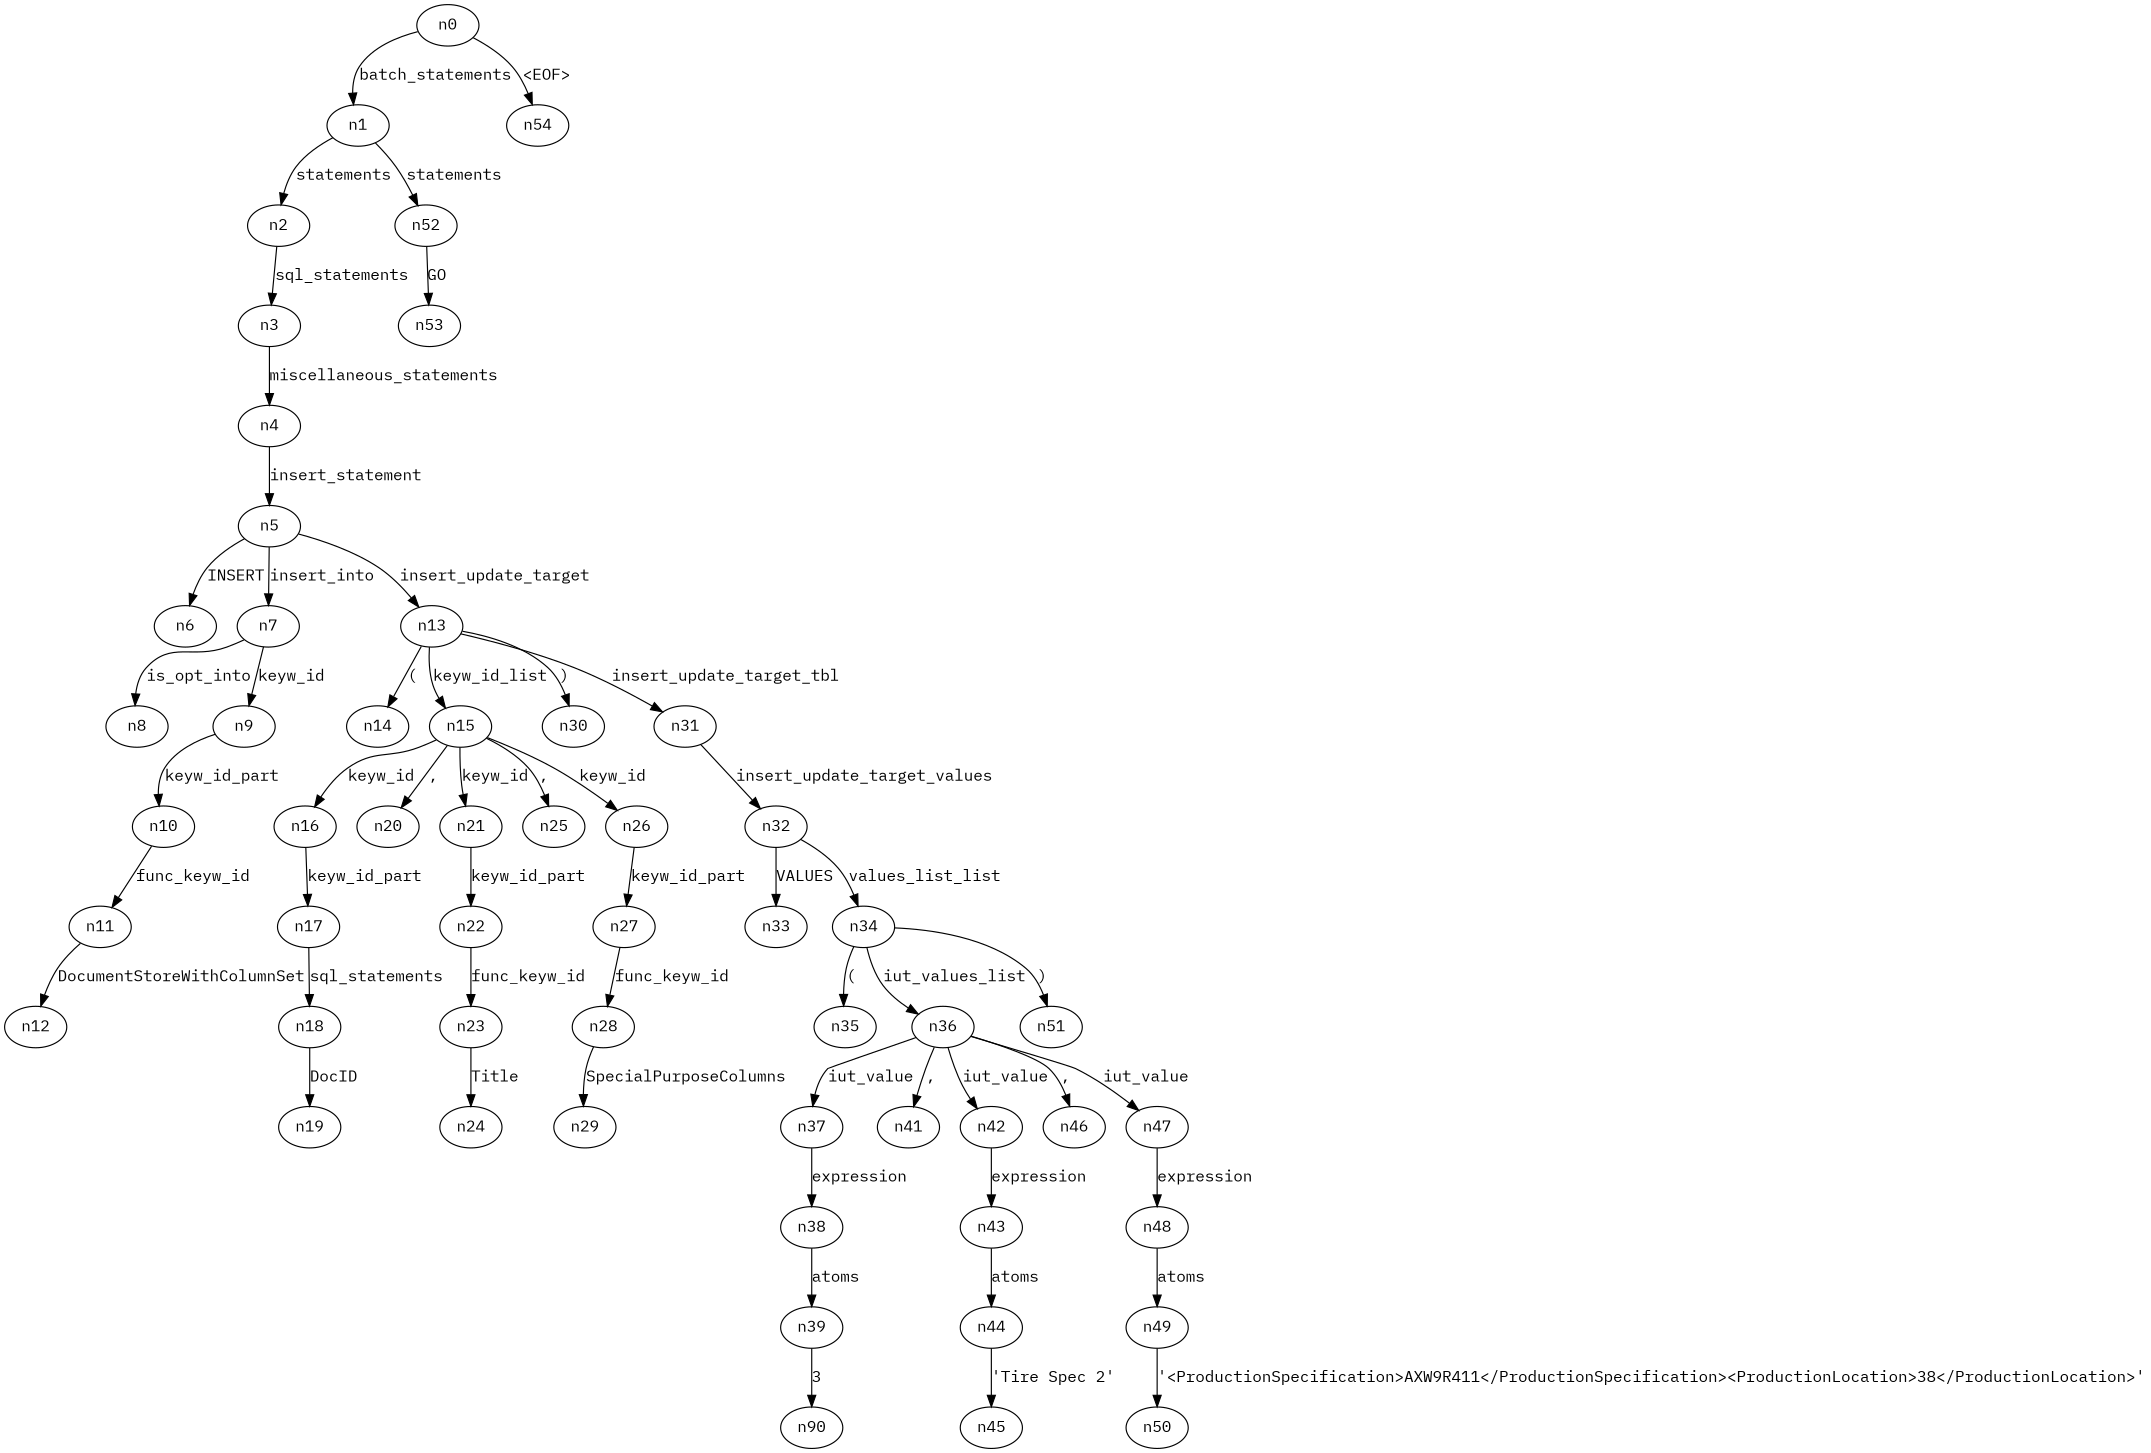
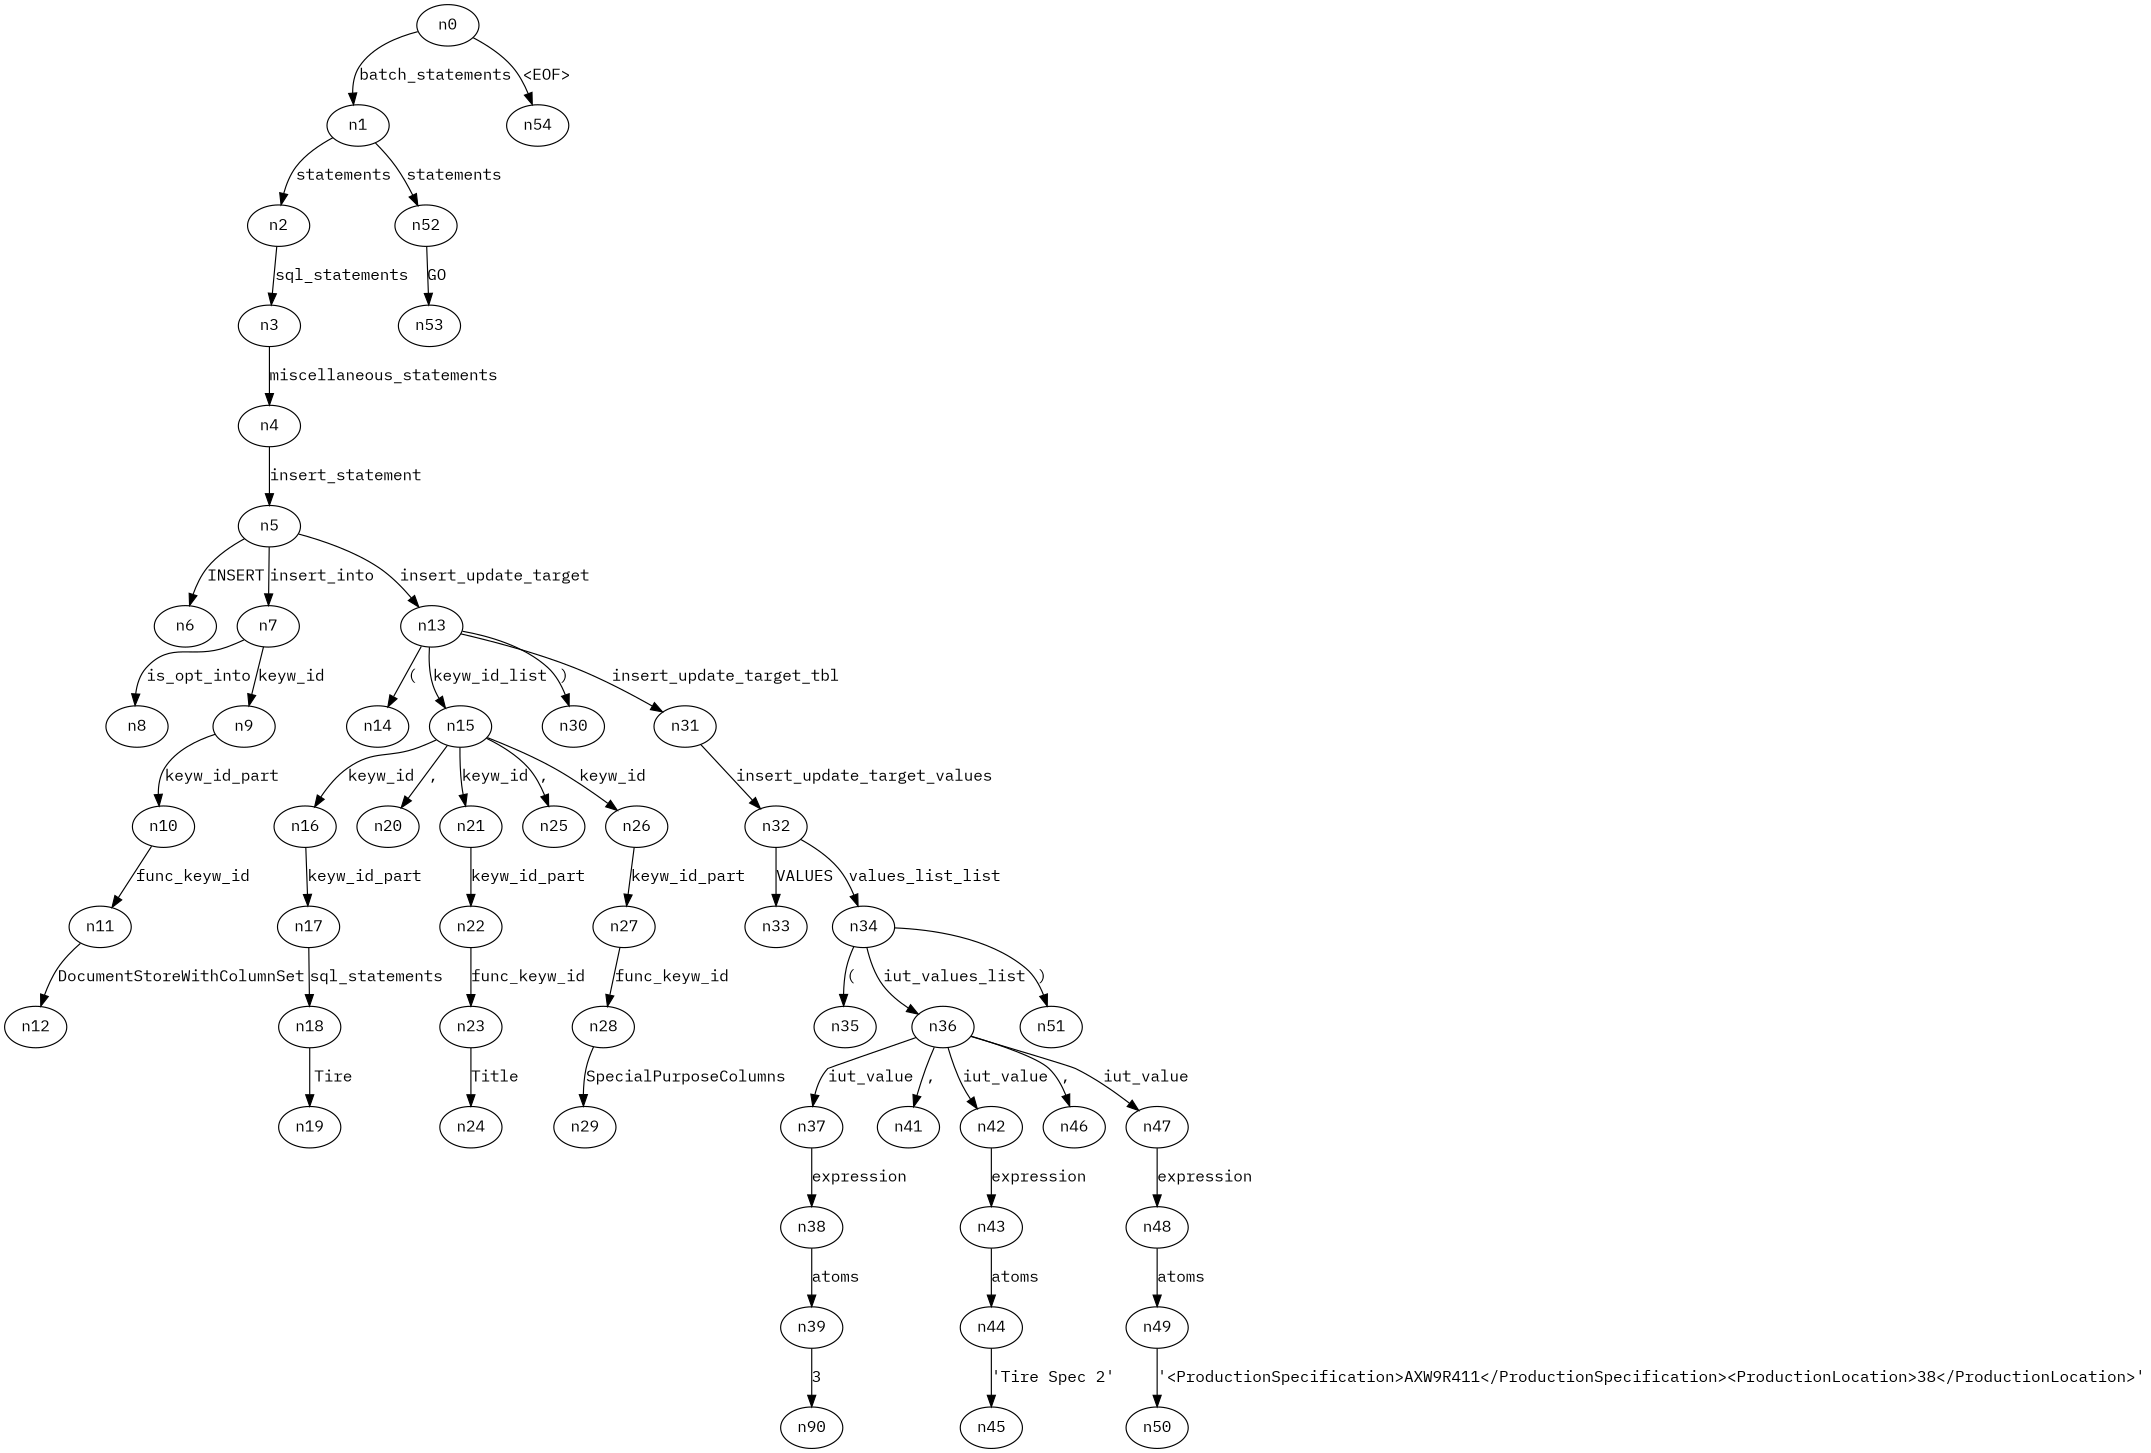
(334, 1077) -> (334, 1077)
